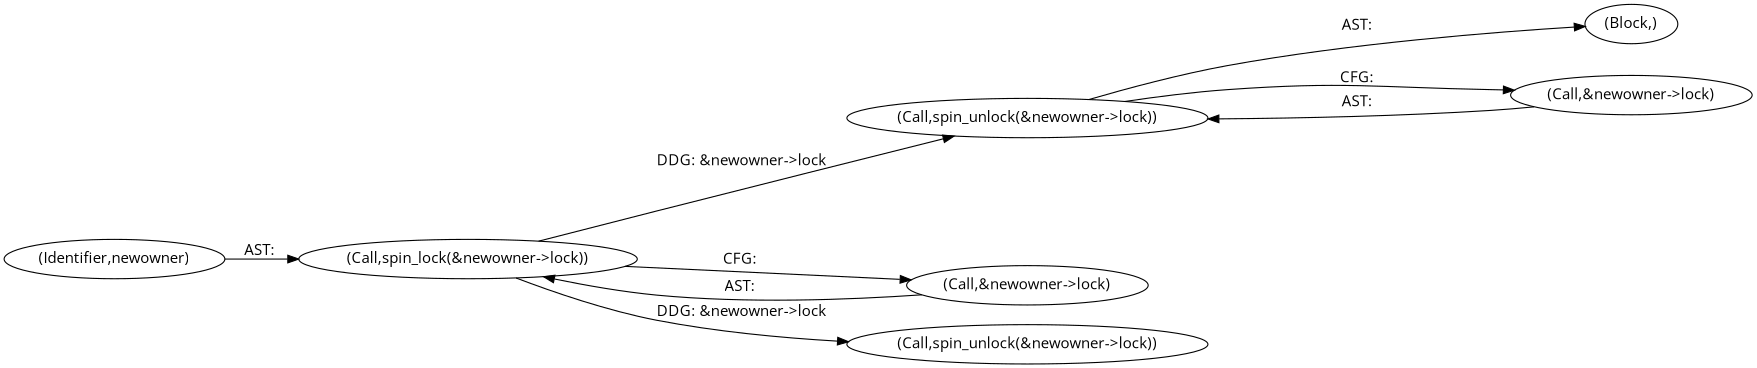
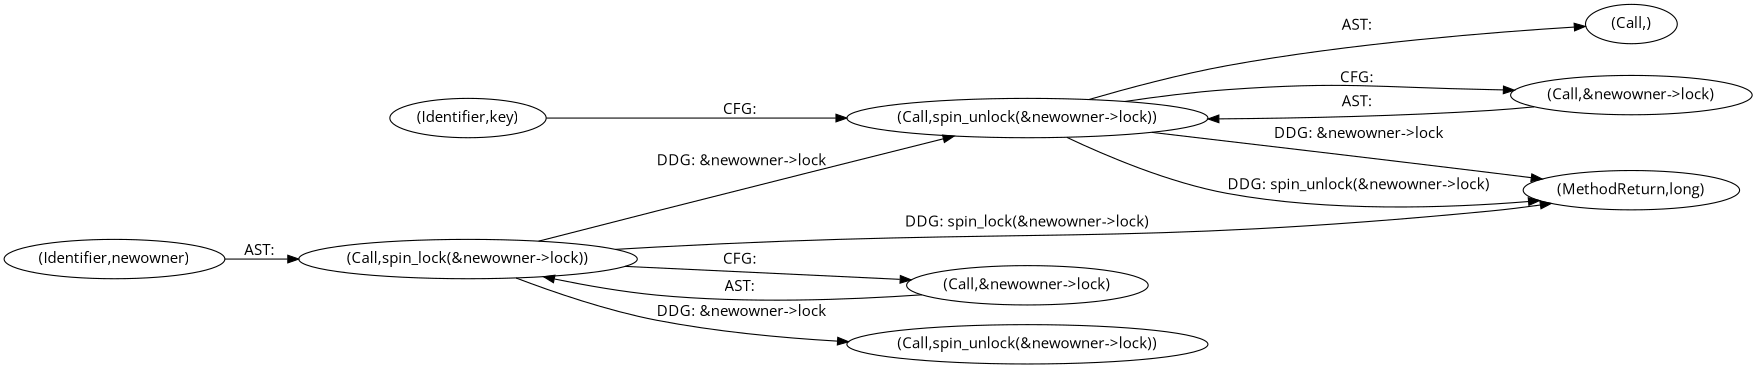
(1631, 24) -> (1631, 24)
none -> (468, 118)
none -> (1631, 190)
